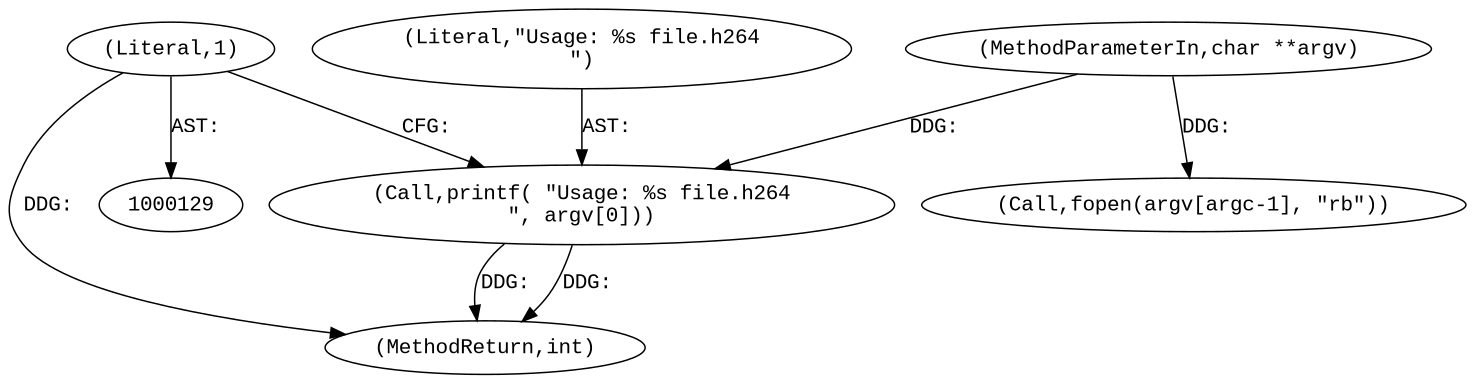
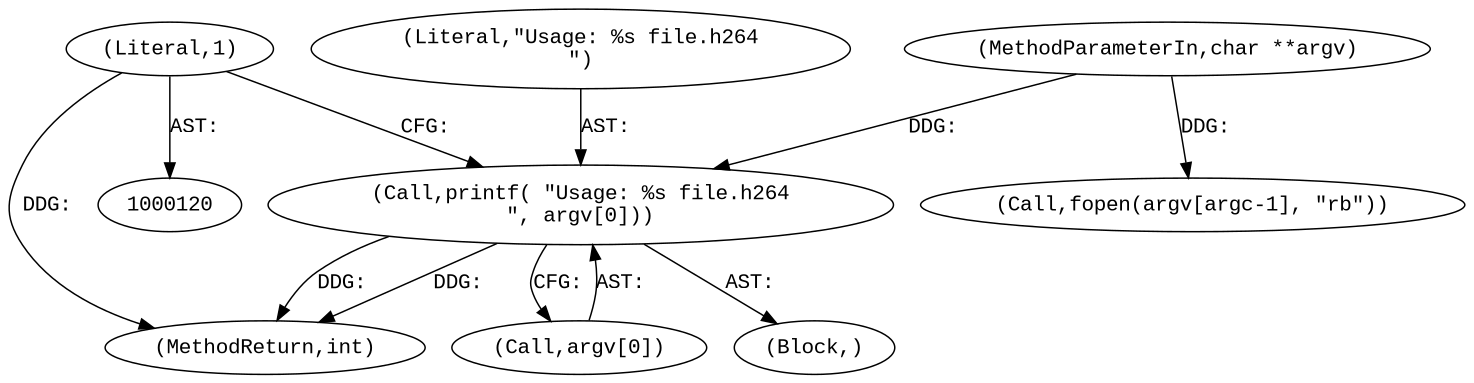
(171, 205) -> (170, 205)
none -> (579, 348)
none -> (815, 348)
